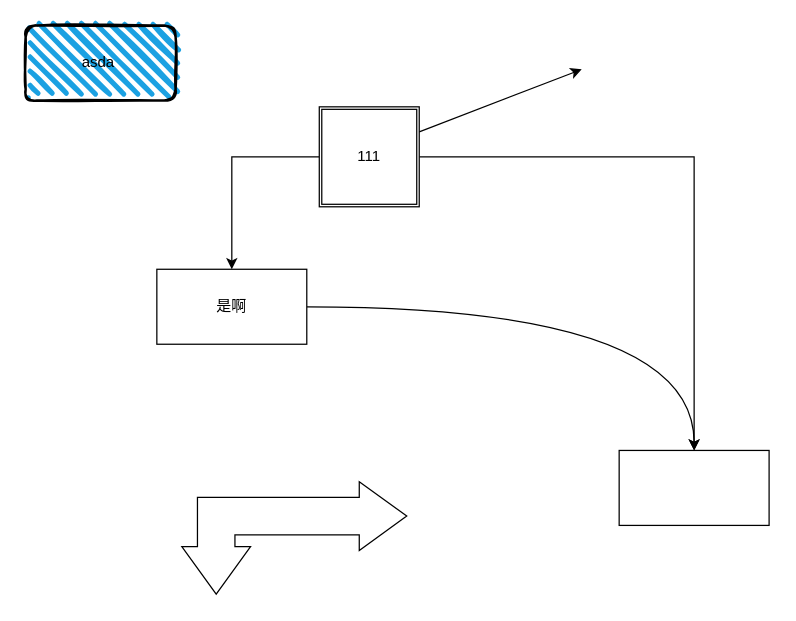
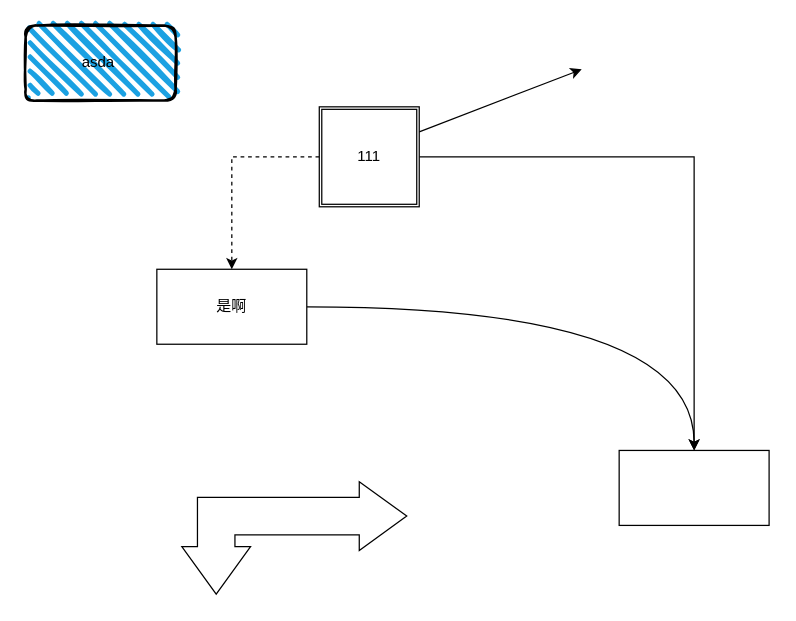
(232, 165) -> (232, 165)
